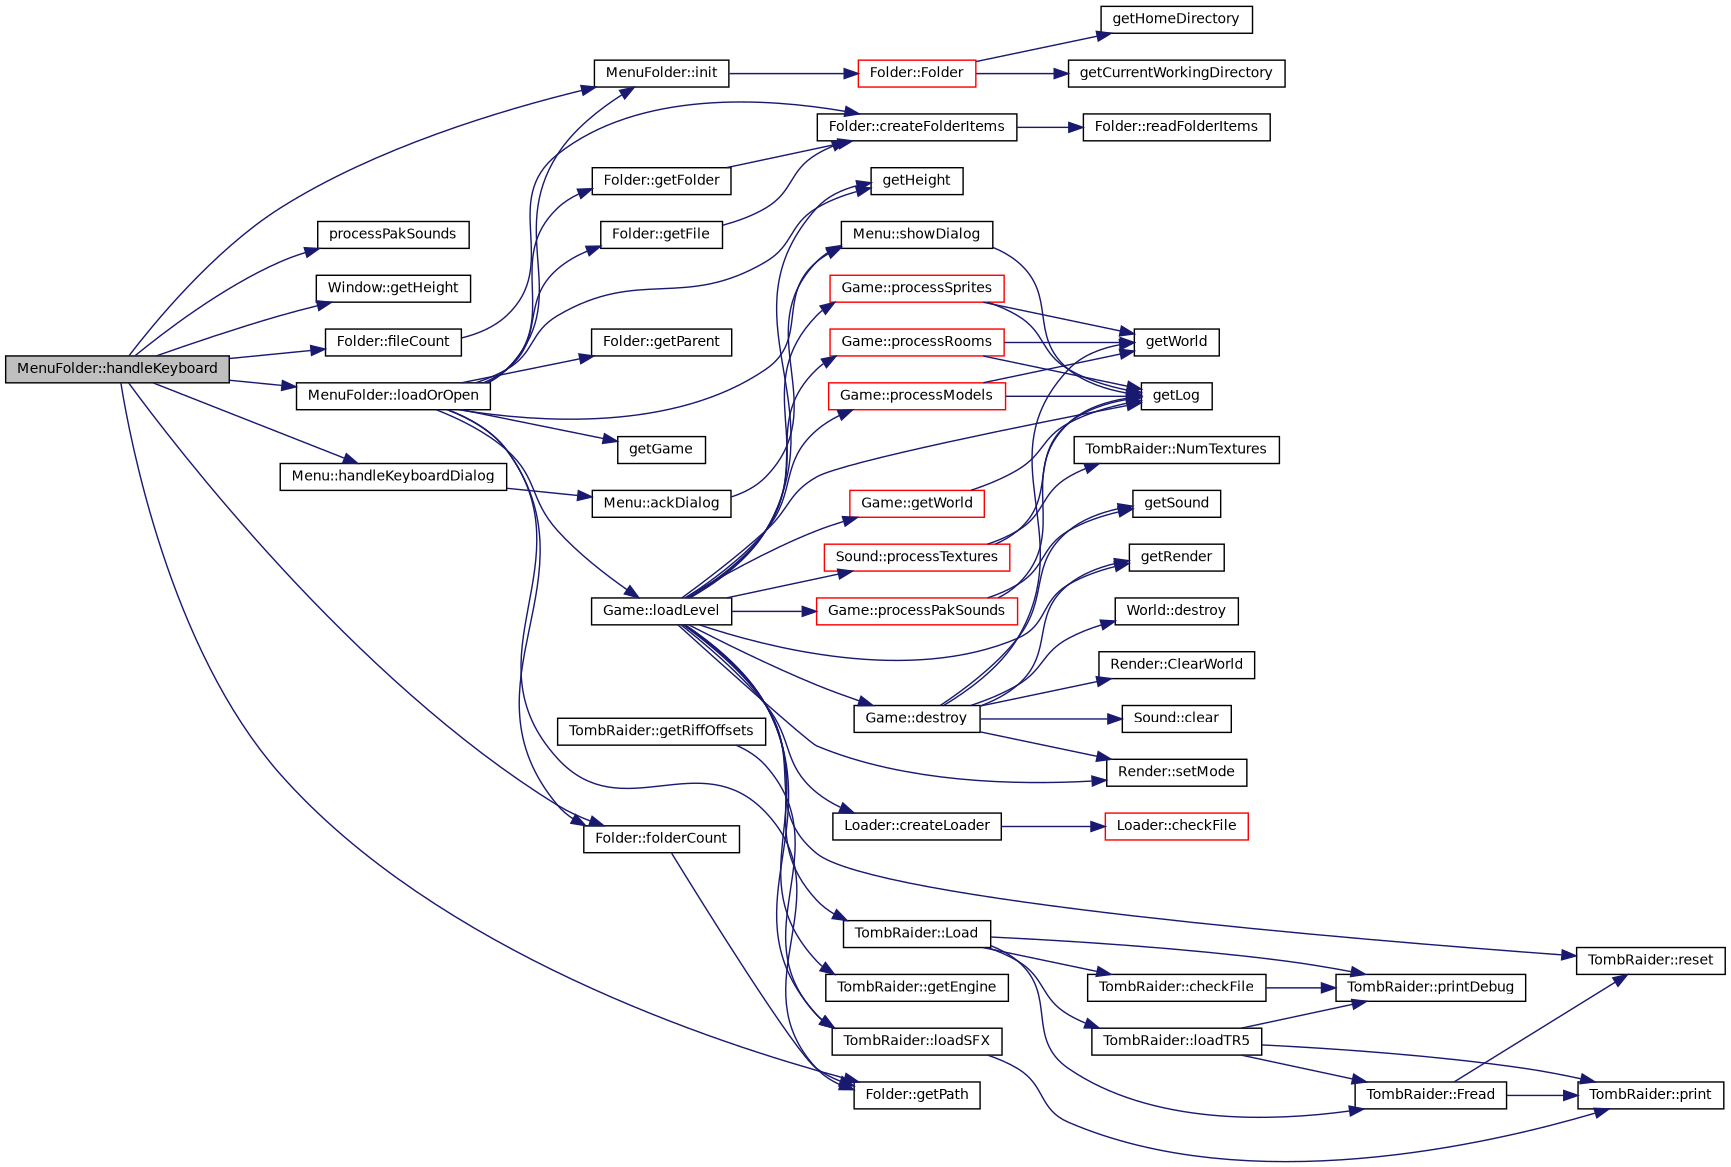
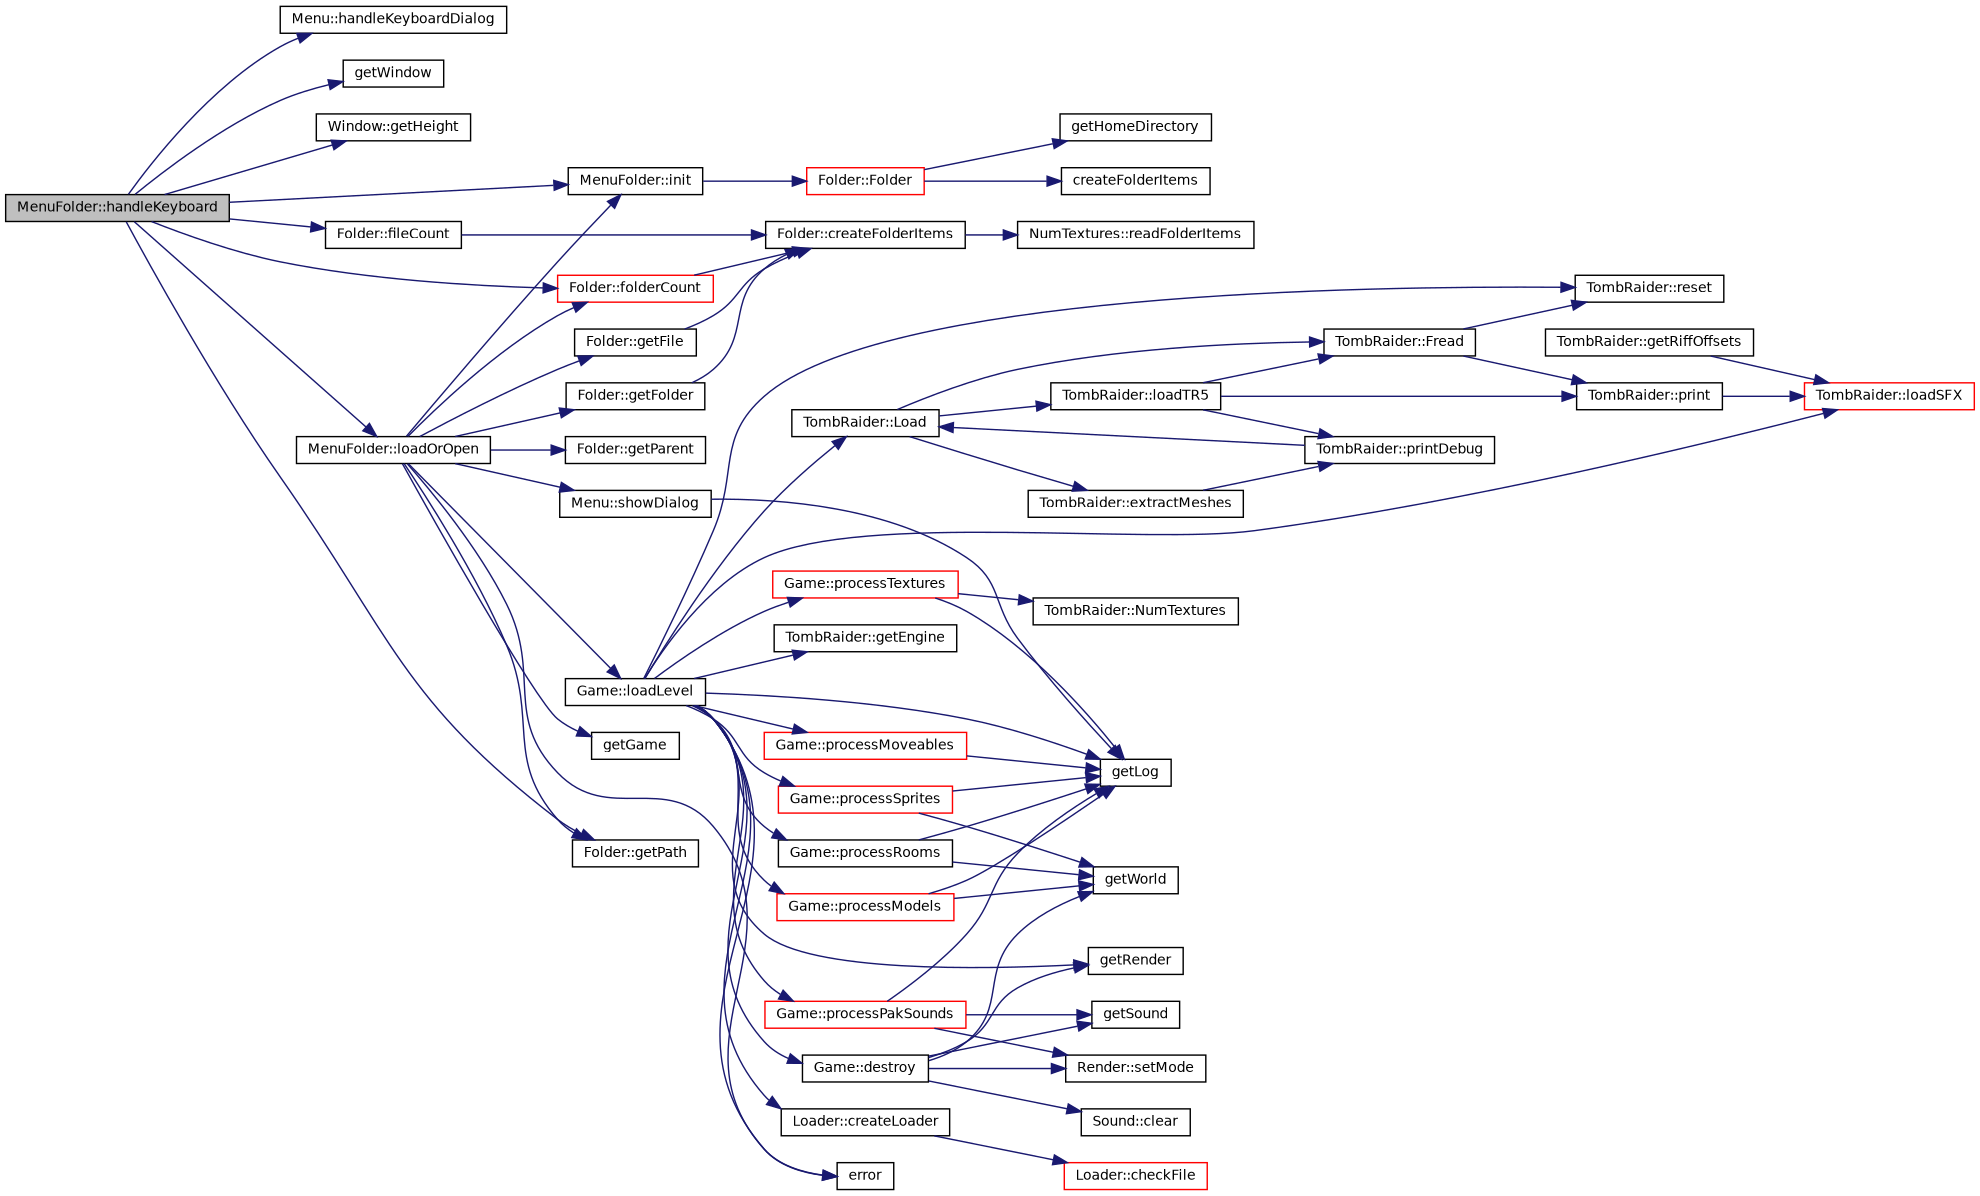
(1177, 74) -> (1136, 181)
(1177, 127) -> (1136, 235)
(917, 181) -> (865, 1176)
(393, 235) -> (393, 74)
(917, 342) -> (865, 853)
(662, 504) -> none
(917, 504) -> (865, 746)
(917, 558) -> (865, 585)
(1177, 611) -> none
(1177, 665) -> none
(862, 761) -> (1023, 1046)
(662, 839) -> (635, 289)
(1172, 949) -> (1129, 436)
(748, 975) -> (744, 263)
(1177, 988) -> (1136, 504)
(917, 1042) -> (1889, 396)
(1278, 1161) -> (1756, 396)
